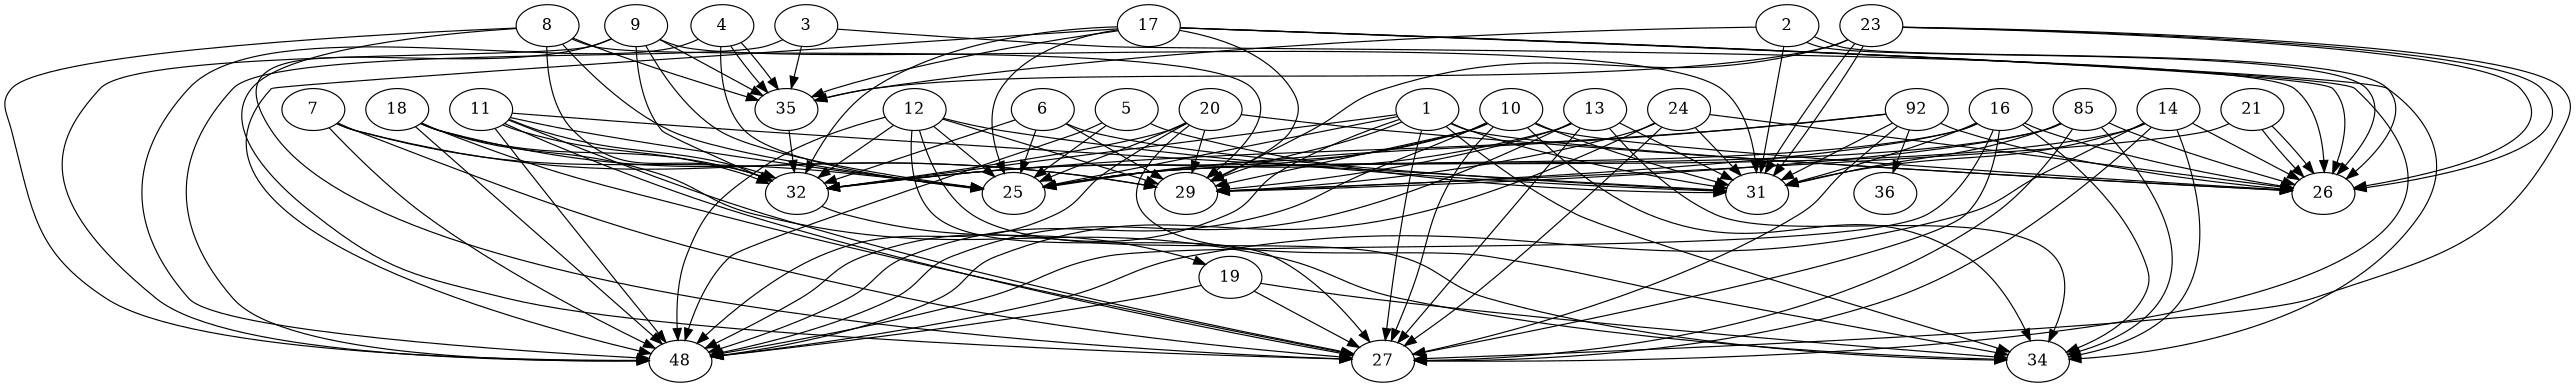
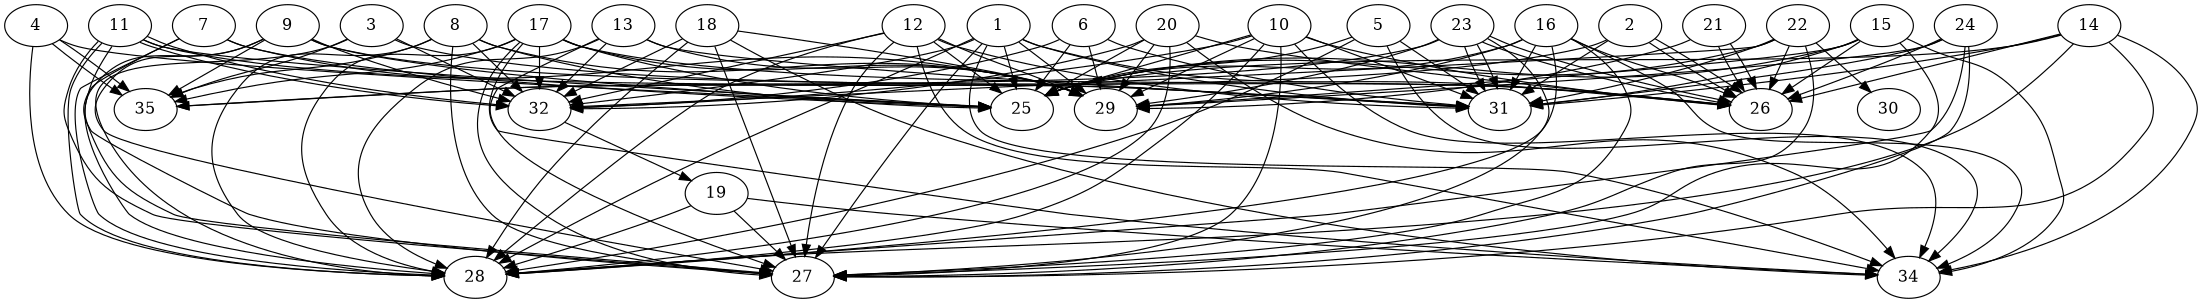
(1917, 110) -> (1798, 26)
(2085, 110) -> (1882, 26)
(791, 143) -> (450, 65)
(1885, 193) -> (1889, 110)
(1760, 224) -> (1709, 141)
(680, 361) -> (475, 277)
